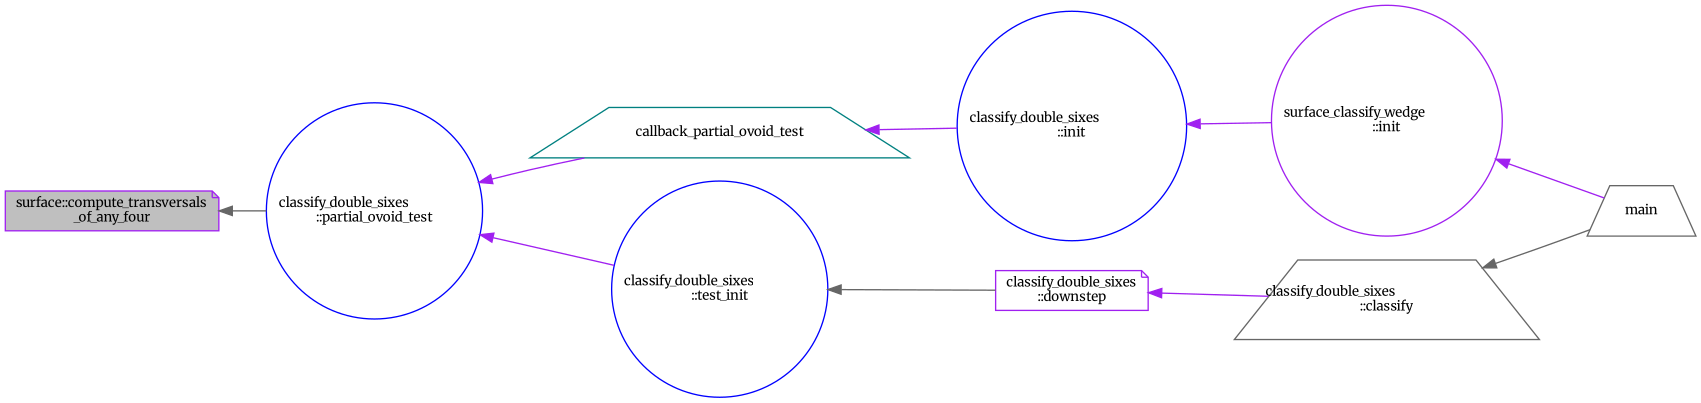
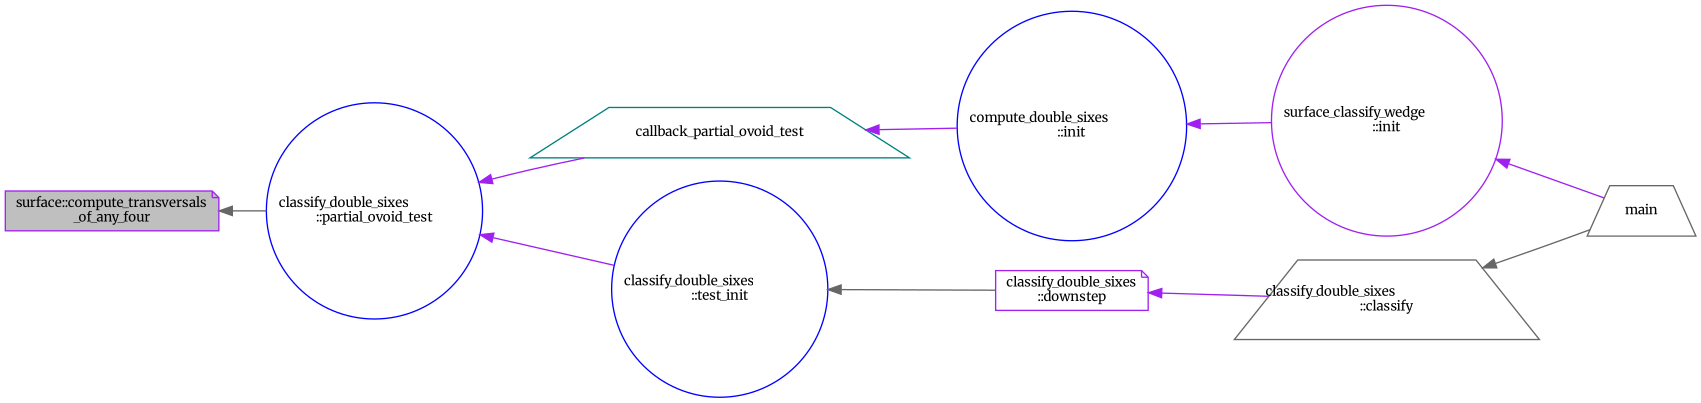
(1072, 126) -> (1072, 126)
